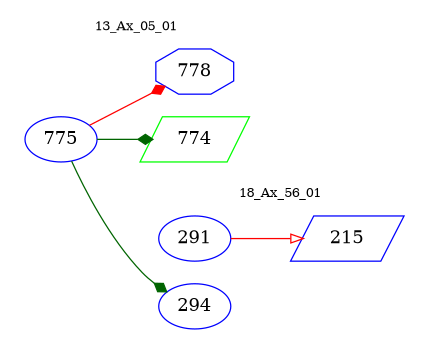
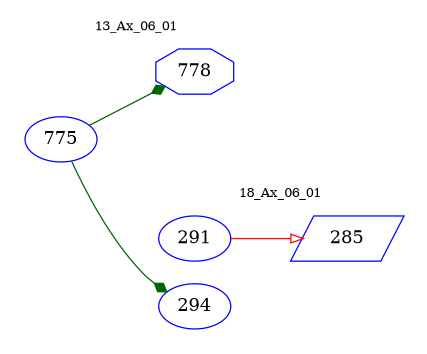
(136, 27) -> (136, 27)
(121, 109) -> (121, 109)
(195, 139) -> none
(280, 194) -> (280, 194)
(347, 239) -> (347, 239)
